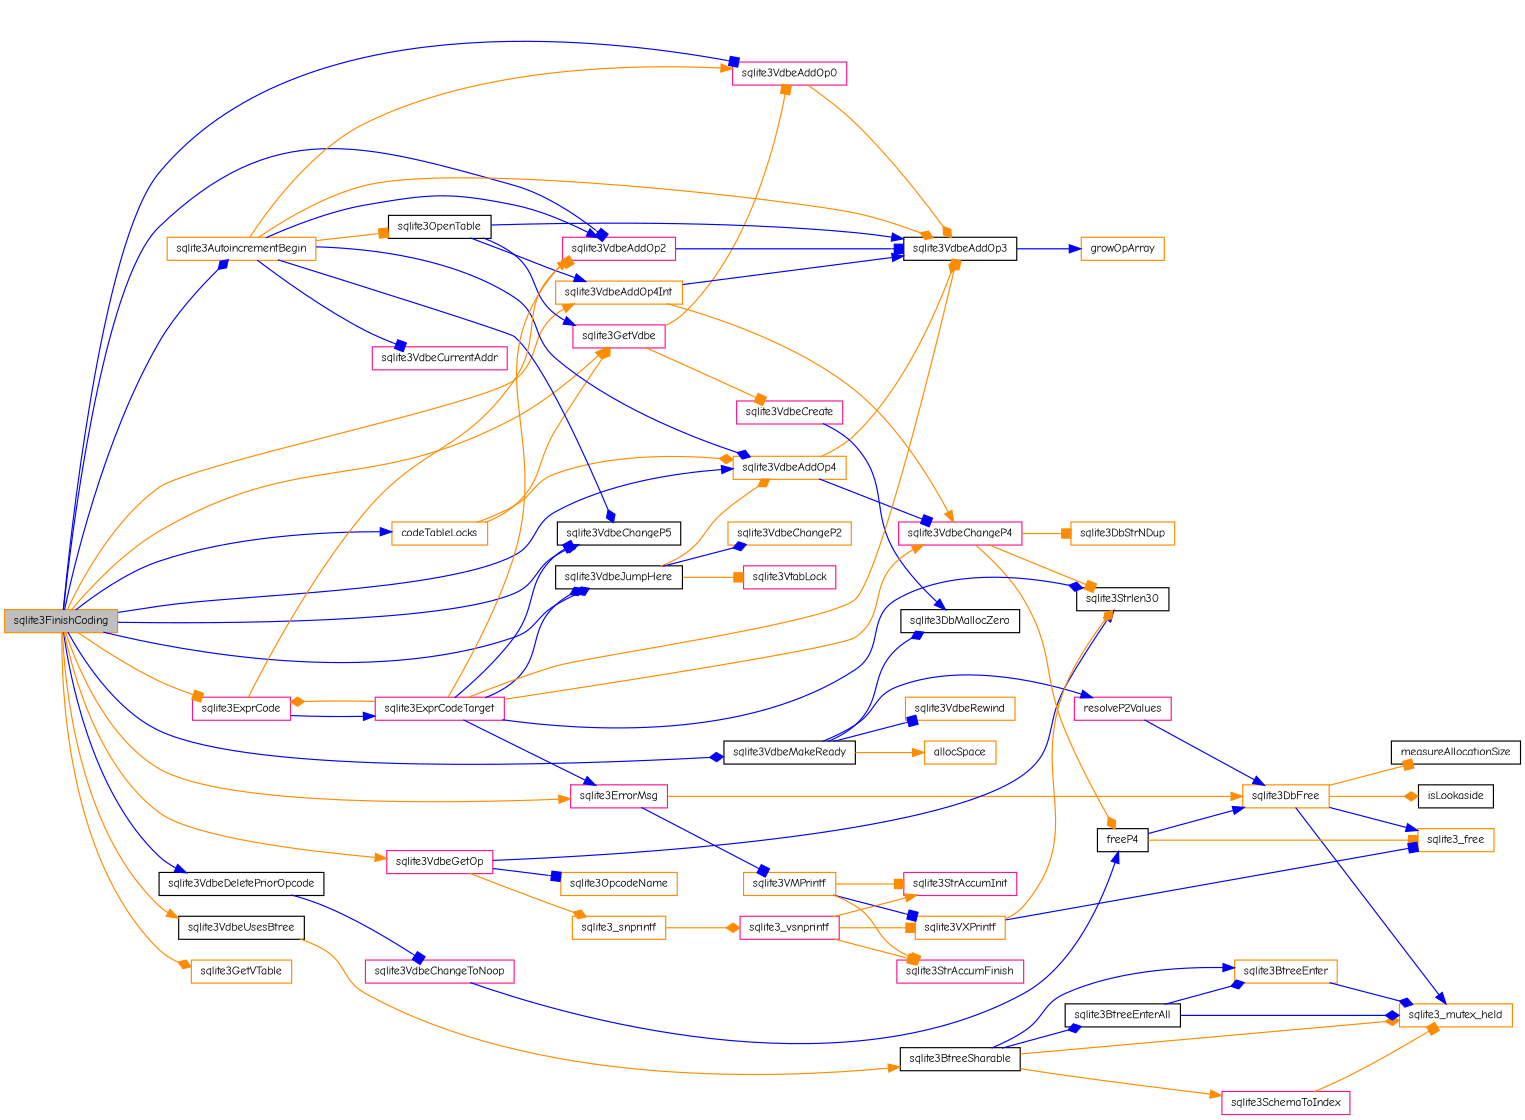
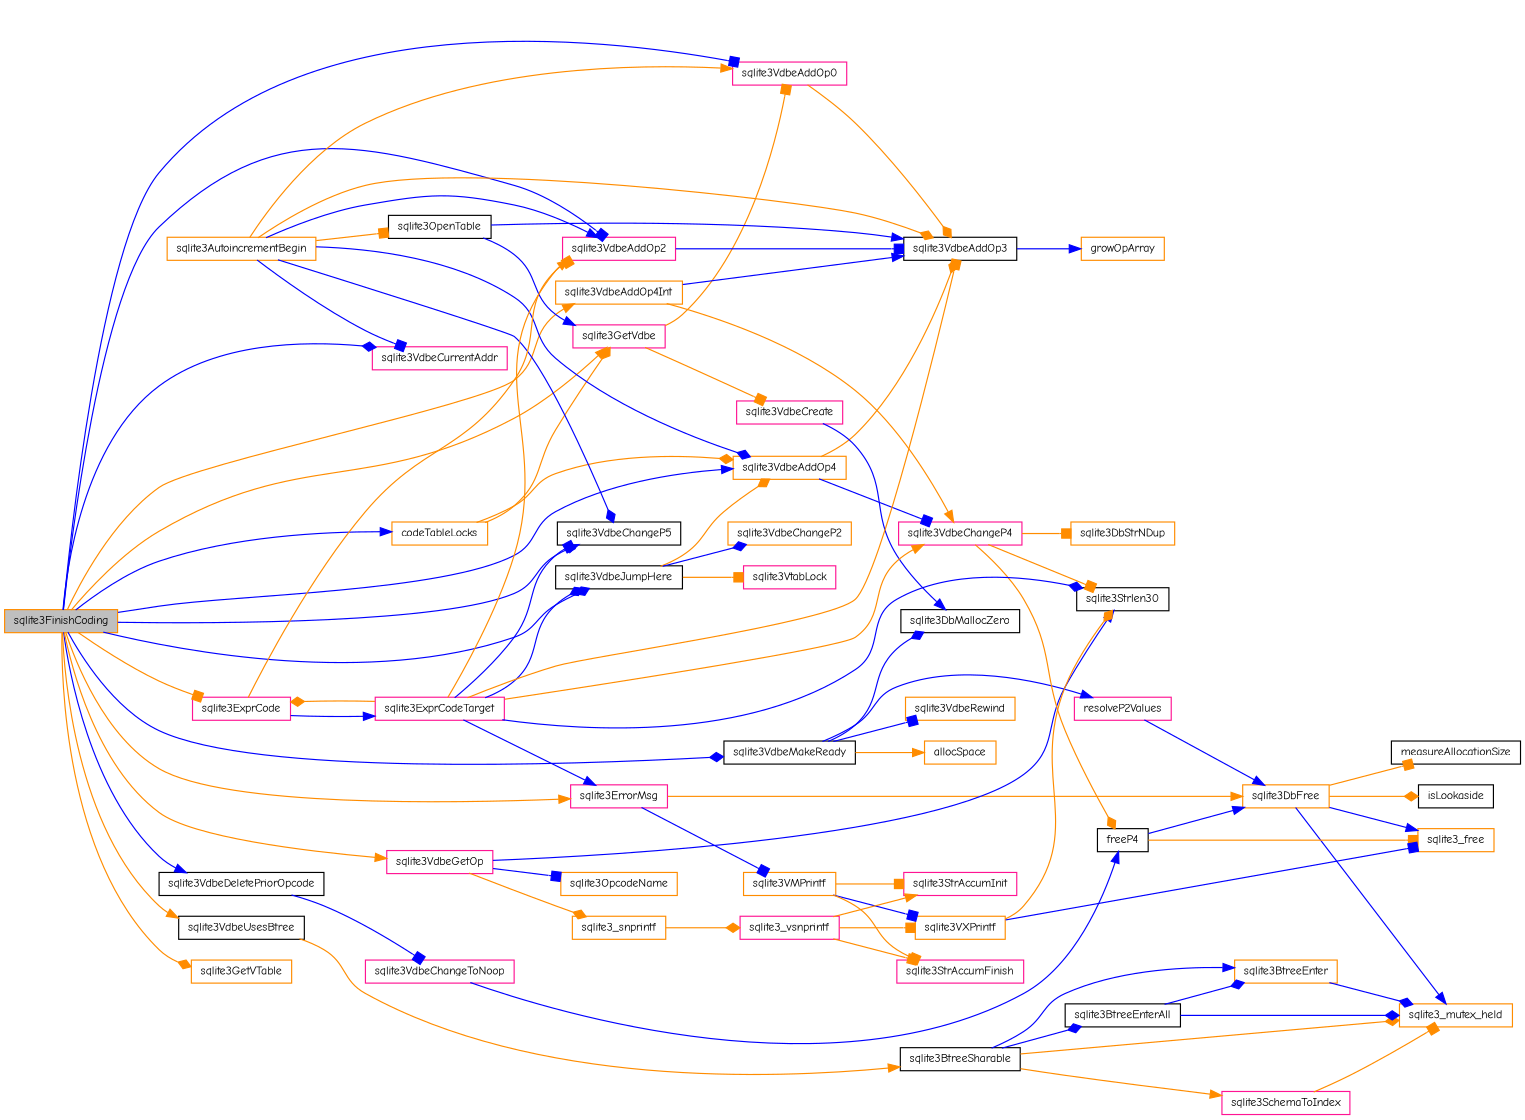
(530, 261) -> none
(118, 429) -> (145, 399)
